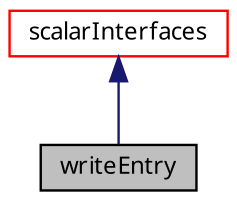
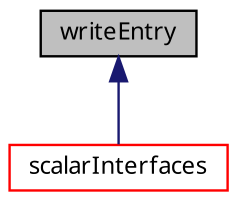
(119, 113) -> (119, 113)
